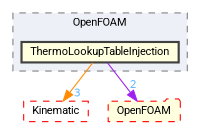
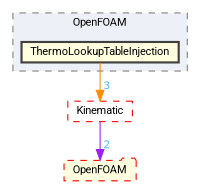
(119, 78) -> (100, 136)
